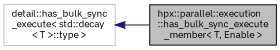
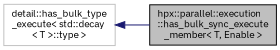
(60, 25) -> (60, 25)
